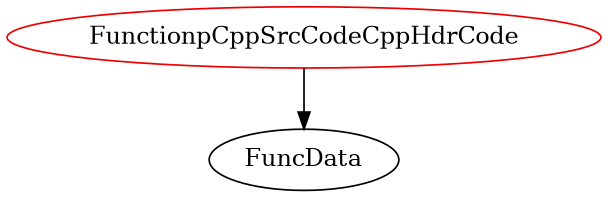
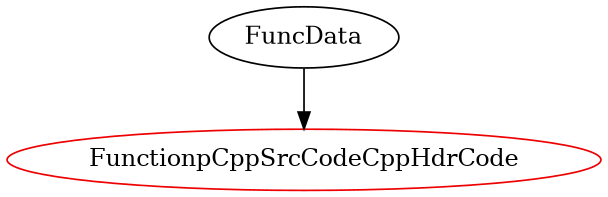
(304, 90) -> (304, 90)
